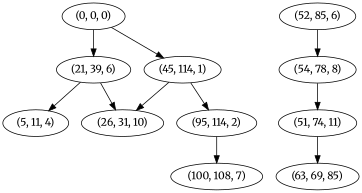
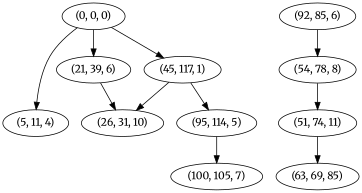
(318, 16) -> (318, 16)
(183, 70) -> (183, 70)
(67, 94) -> (48, 60)
(217, 123) -> (217, 123)
(217, 177) -> (217, 177)
